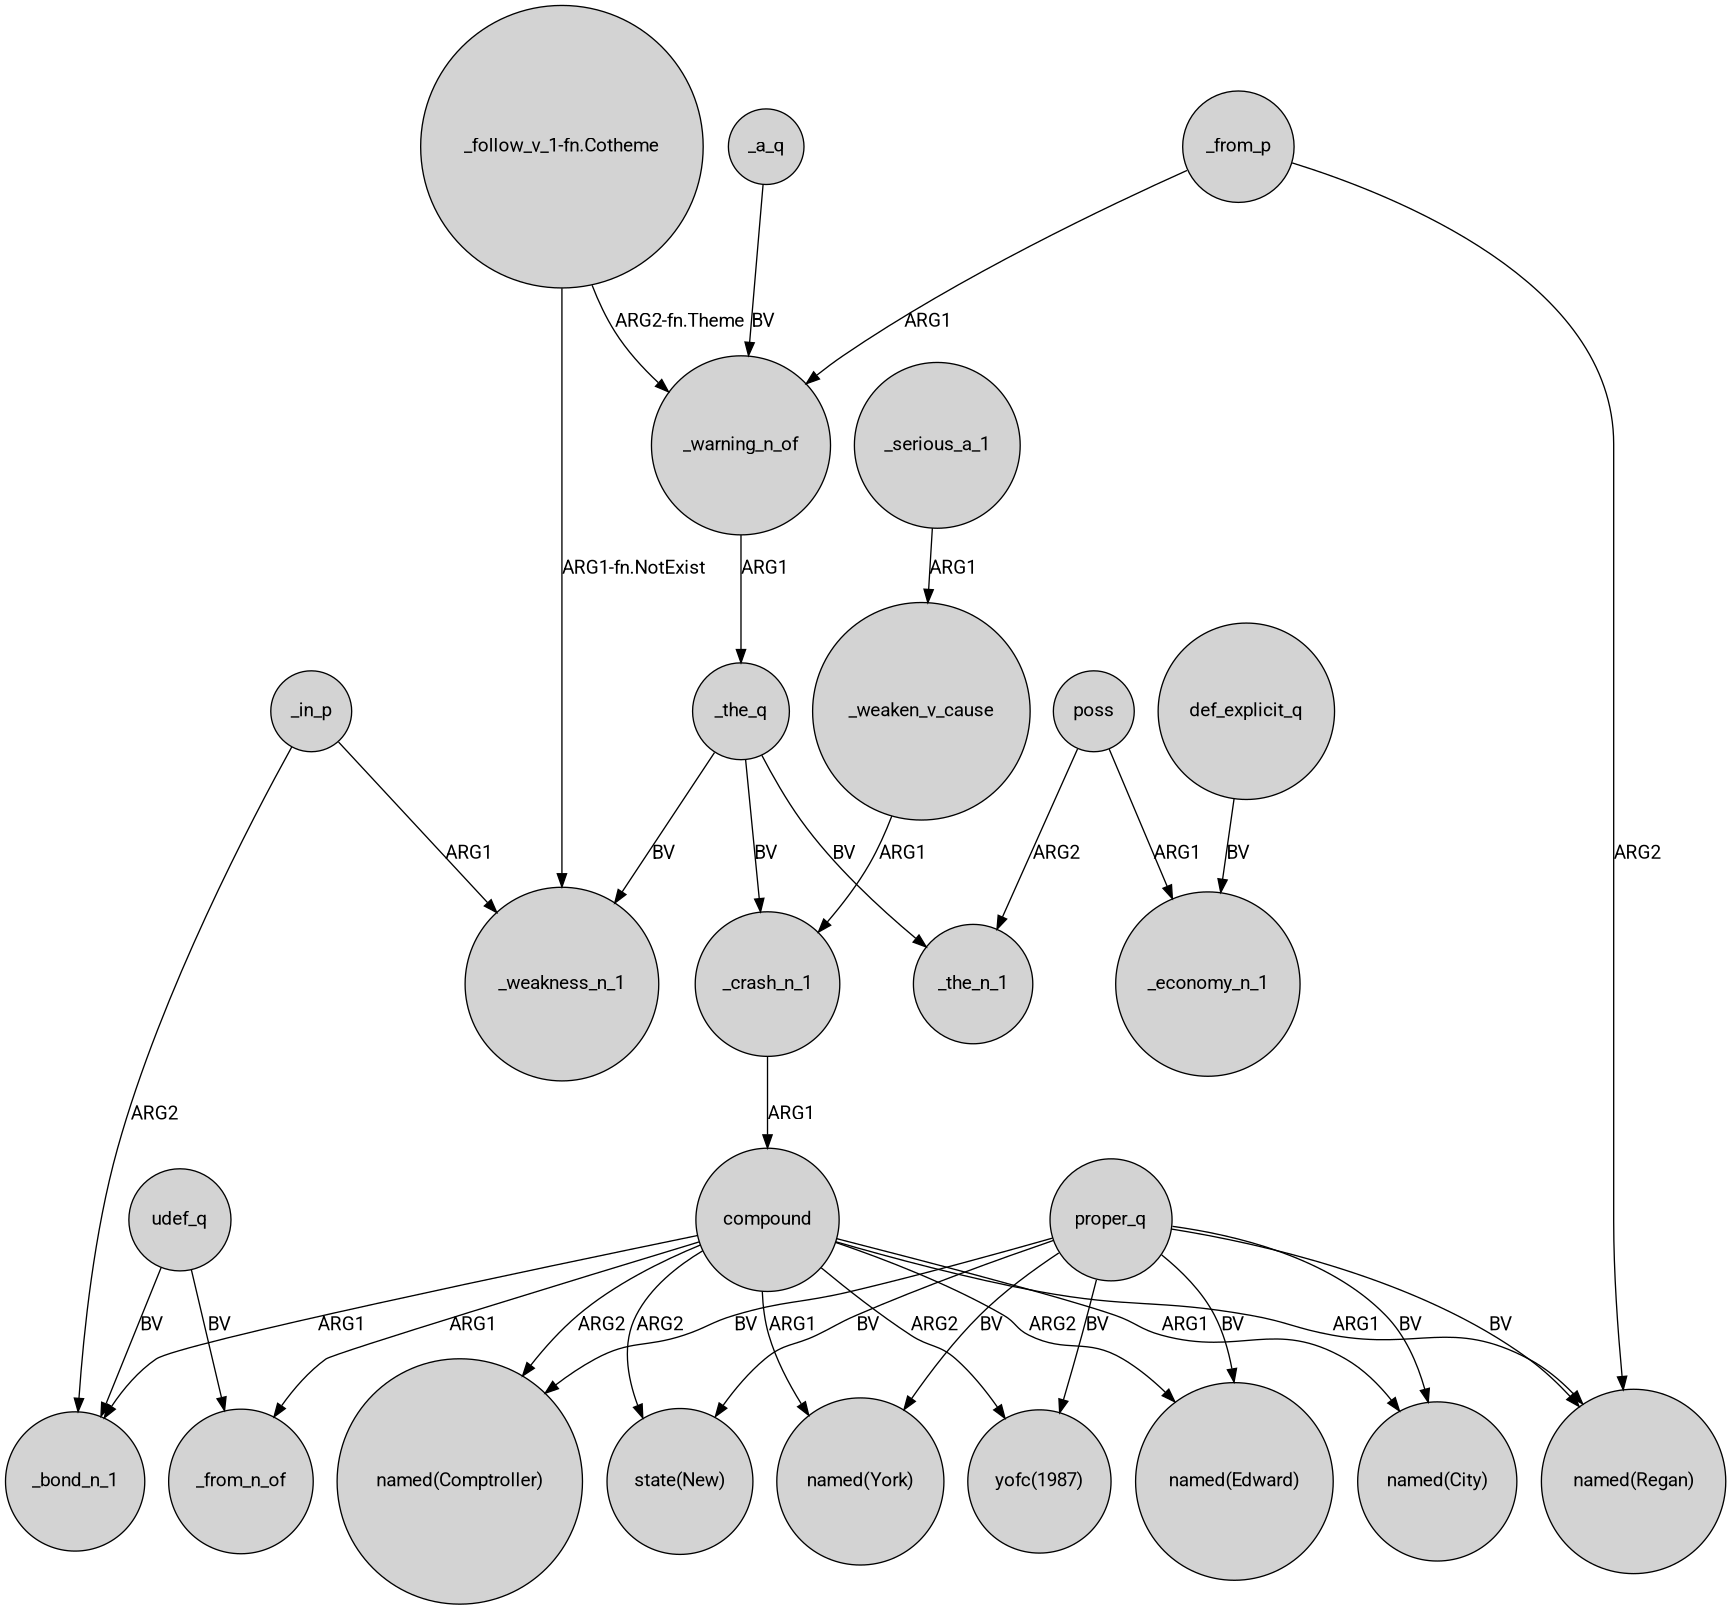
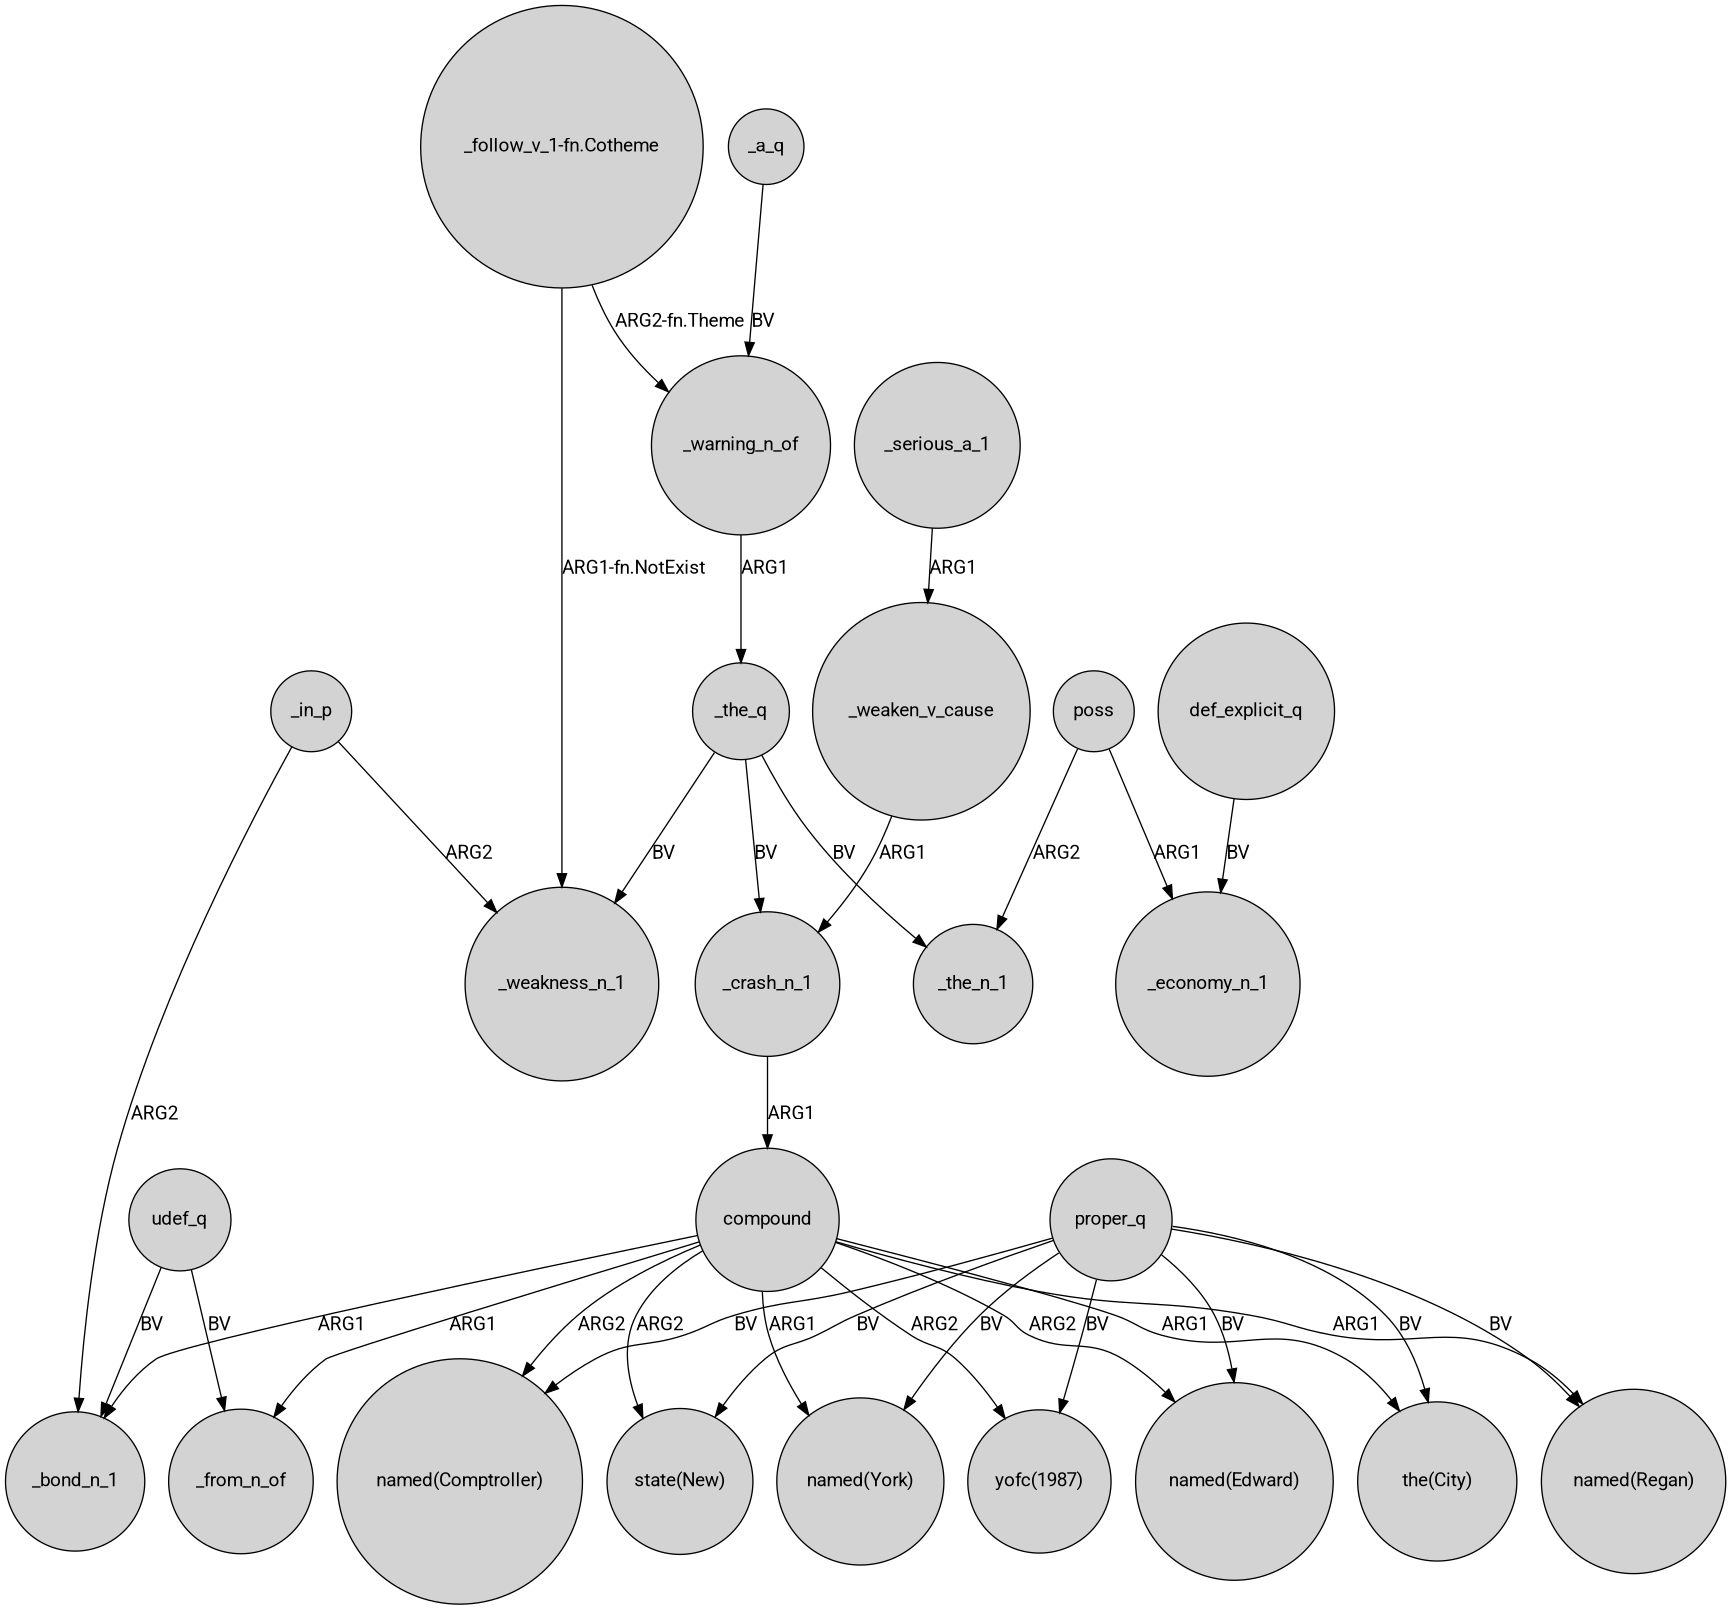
(1238, 147) -> none
(469, 854) -> (469, 854)
(1437, 1481) -> (1437, 1481)
